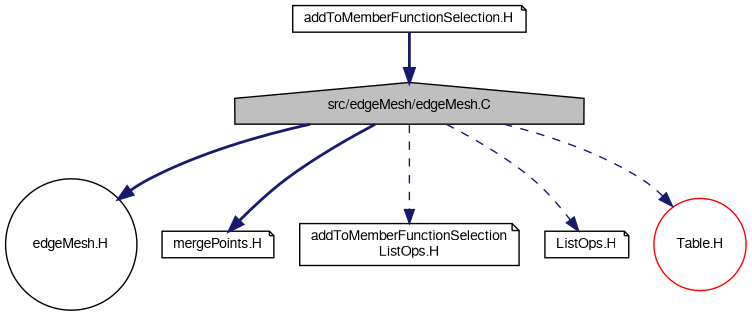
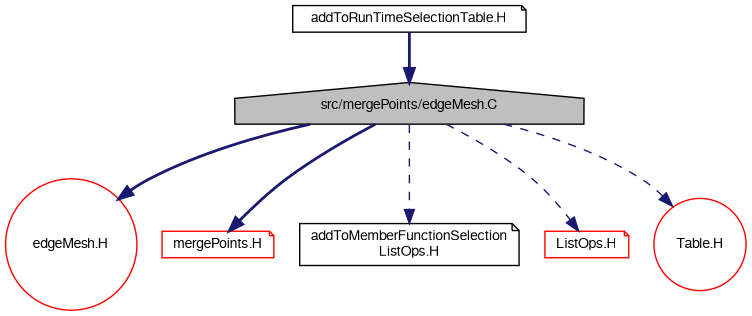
(409, 19) -> (409, 19)
(409, 105) -> (409, 105)
(71, 245) -> (71, 245)
(218, 245) -> (218, 245)
(587, 245) -> (587, 245)
